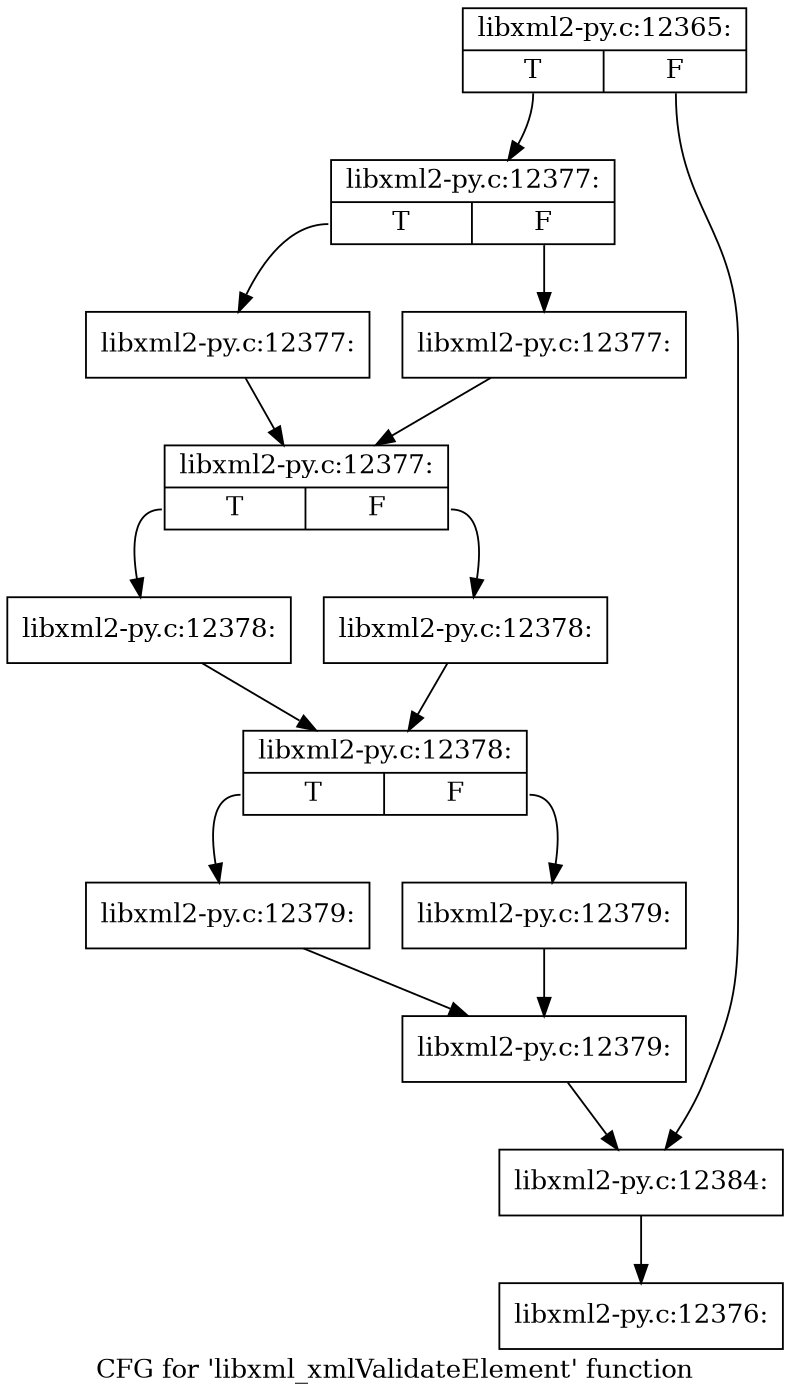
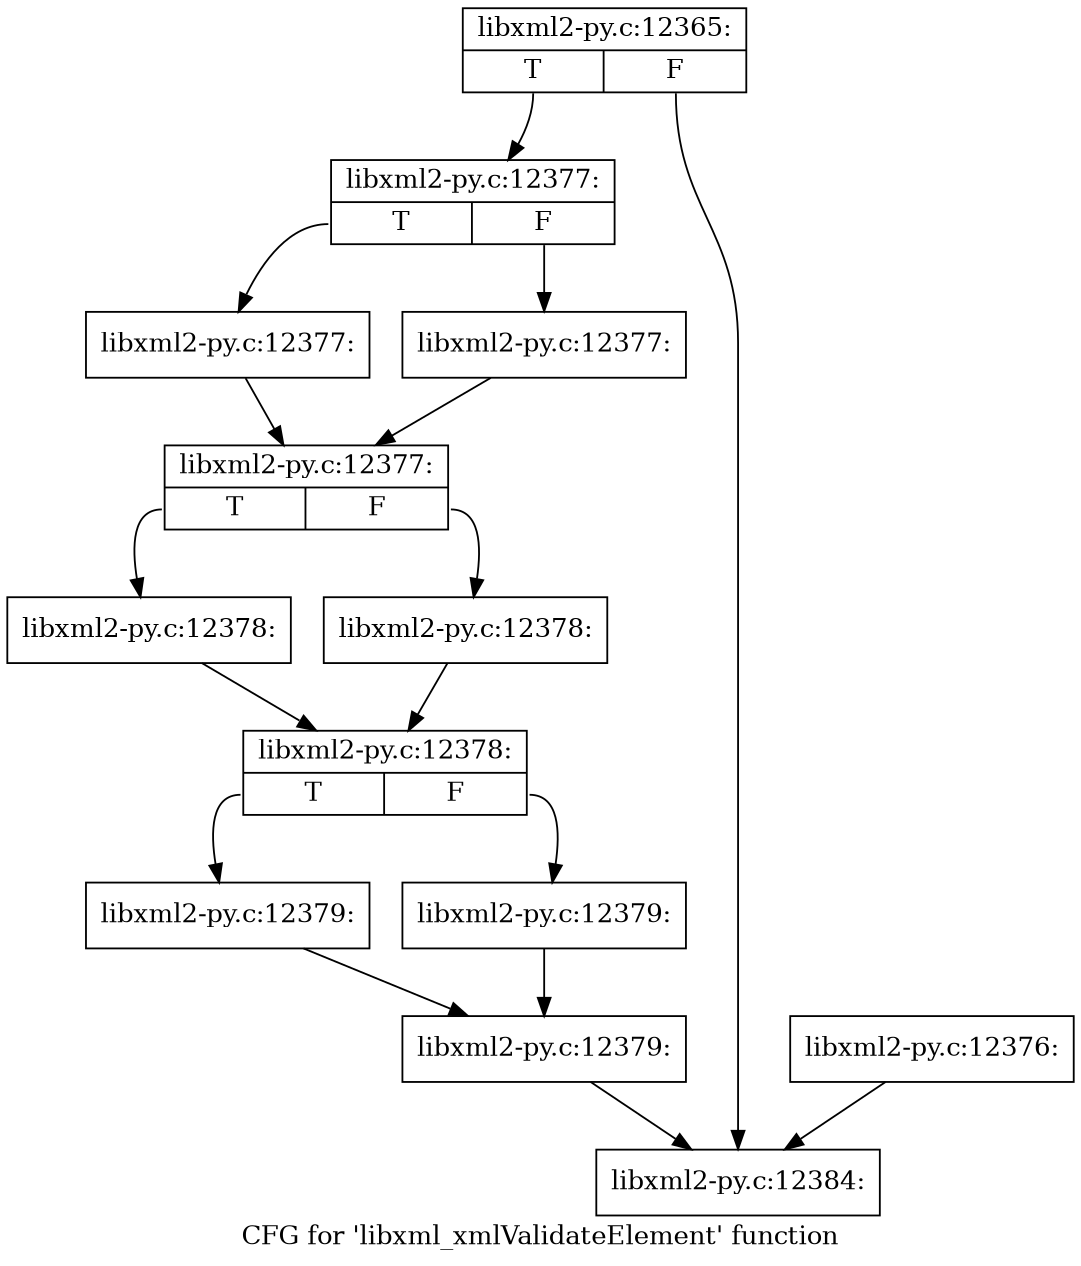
(641, 1240) -> (843, 1110)
